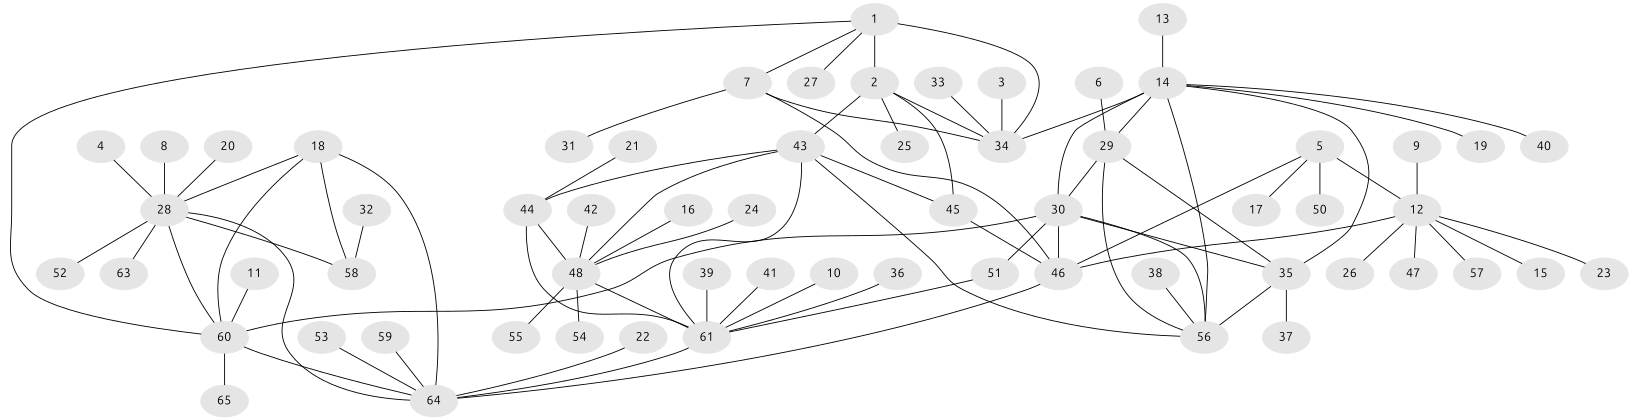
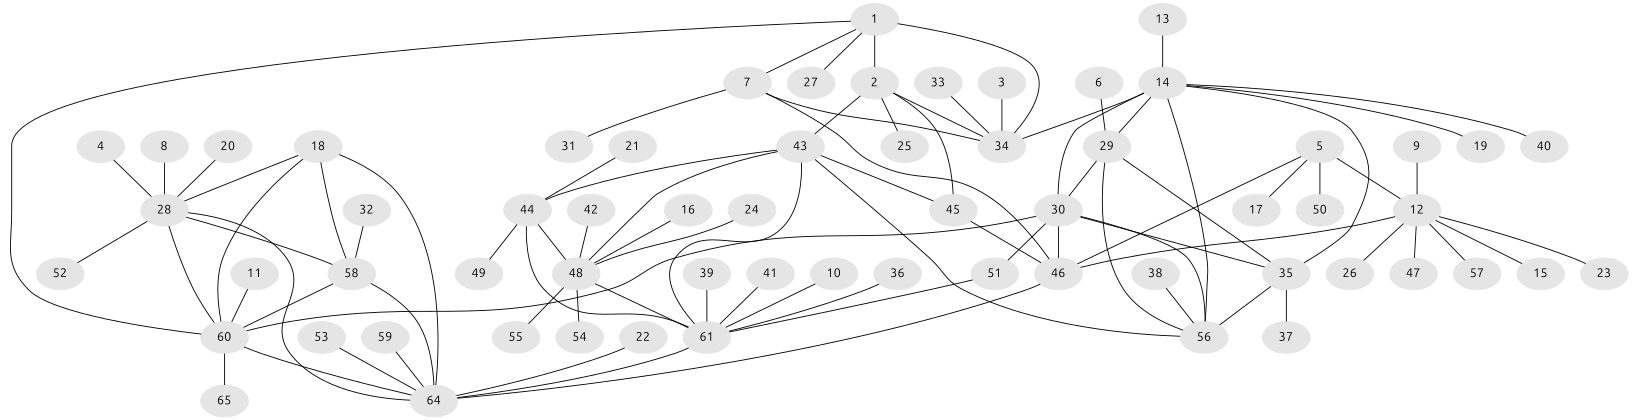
(124, 274) -> none
none -> (479, 274)
none -> (295, 302)
none -> (419, 324)
